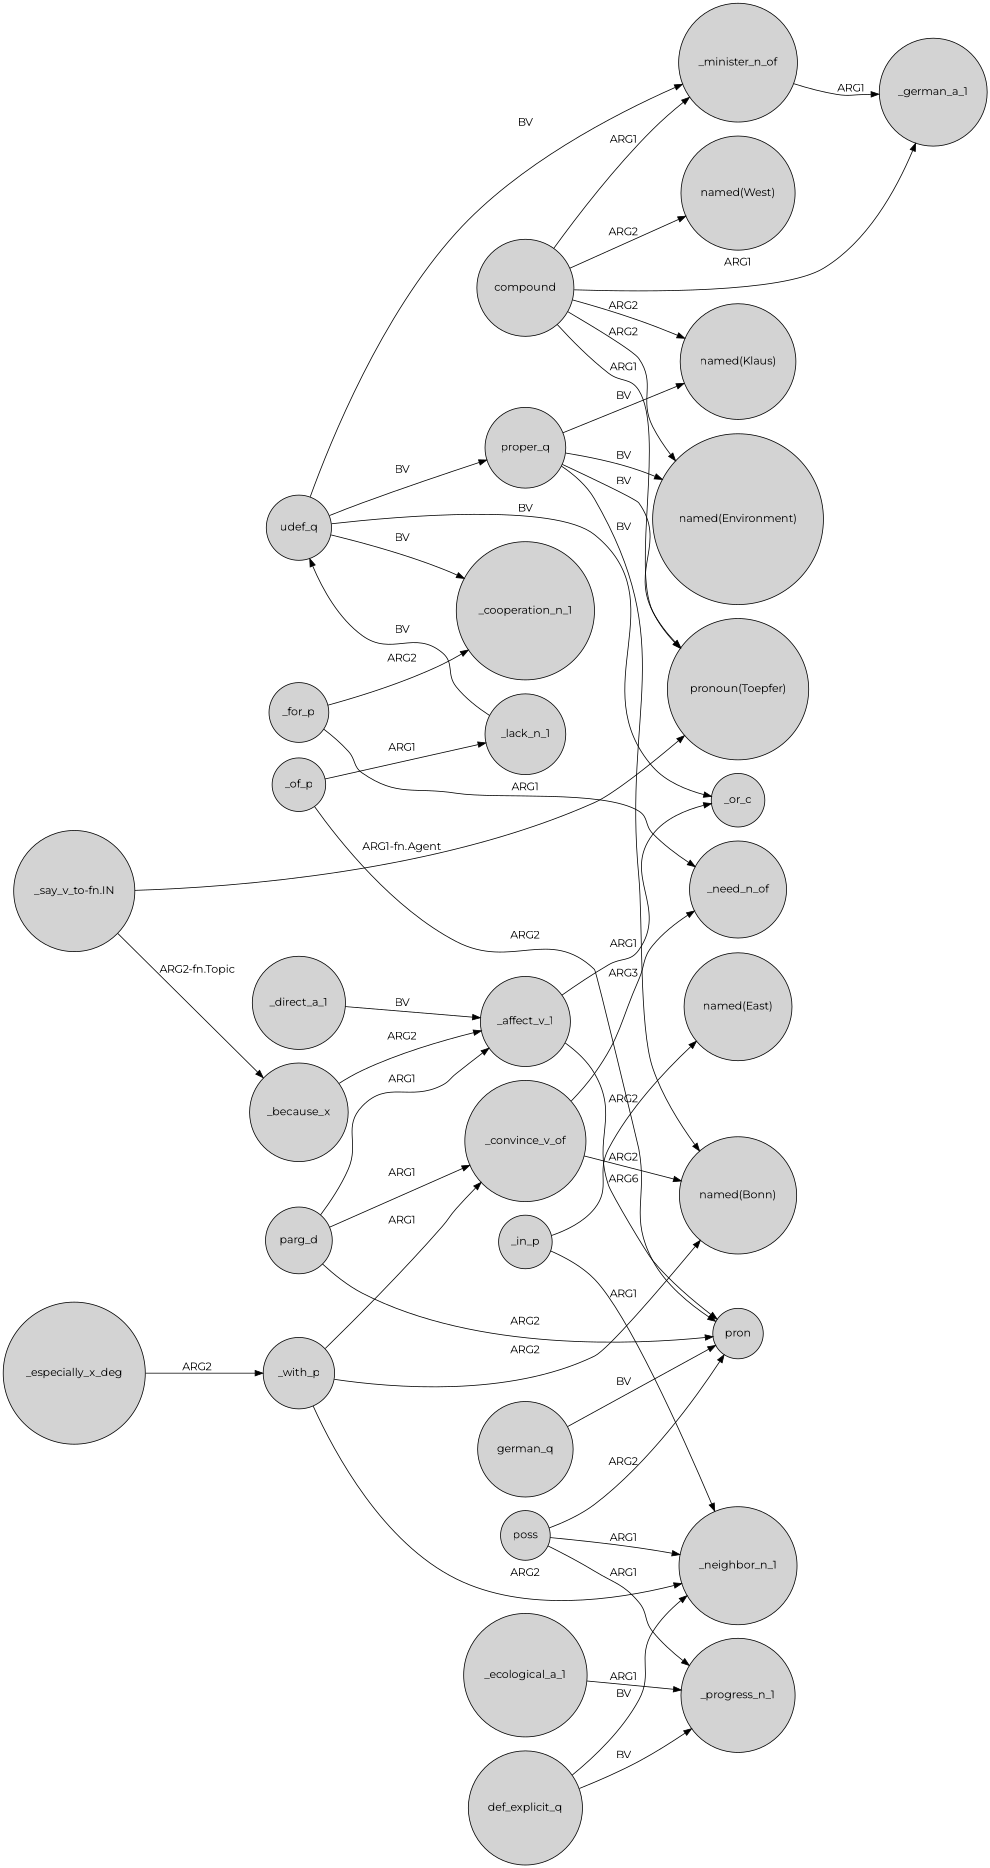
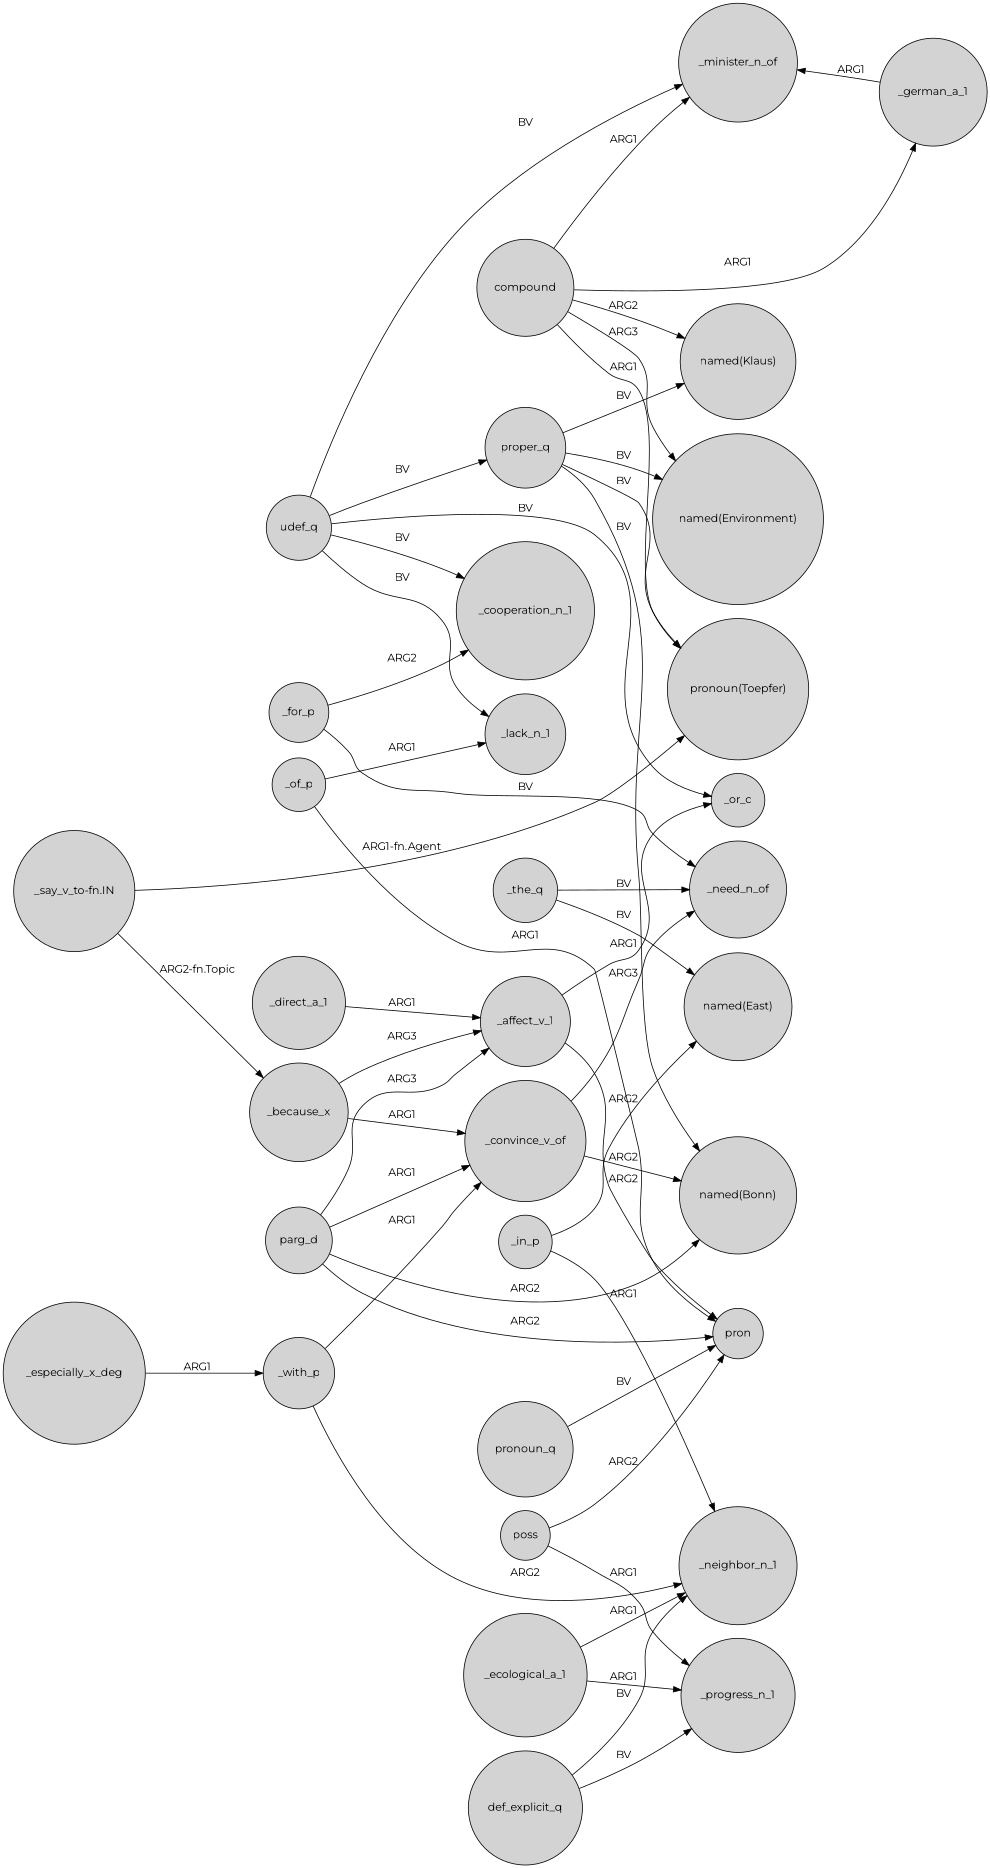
(832, 94) -> (843, 76)
(738, 193) -> none
(624, 332) -> (624, 332)
(400, 644) -> (429, 609)
(525, 787) -> (525, 787)
none -> (525, 890)
(525, 936) -> (525, 936)
(402, 1003) -> (402, 1003)
(402, 1037) -> (402, 1037)
(402, 1079) -> (402, 1079)
none -> (403, 1125)
(624, 1179) -> (624, 1179)
(197, 1367) -> (197, 1367)
(540, 1375) -> (515, 1301)
(525, 1449) -> (525, 1449)
(611, 1544) -> (629, 1622)
